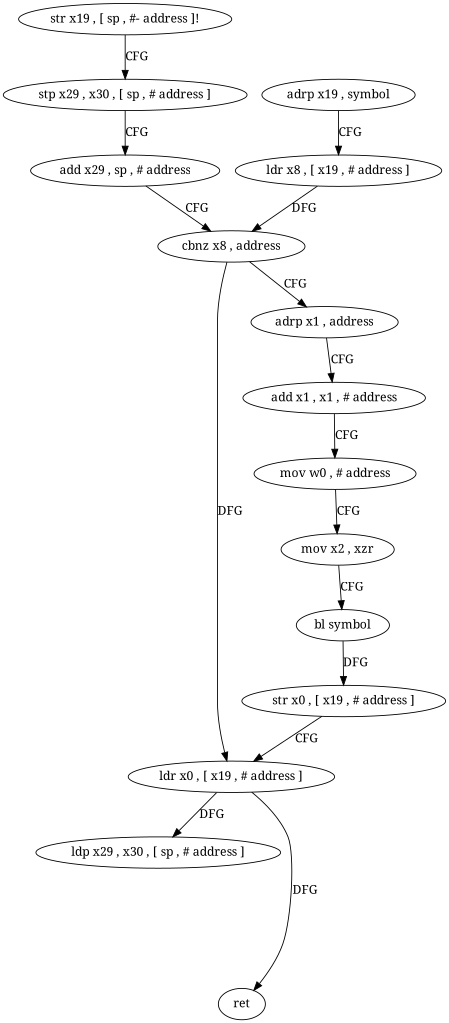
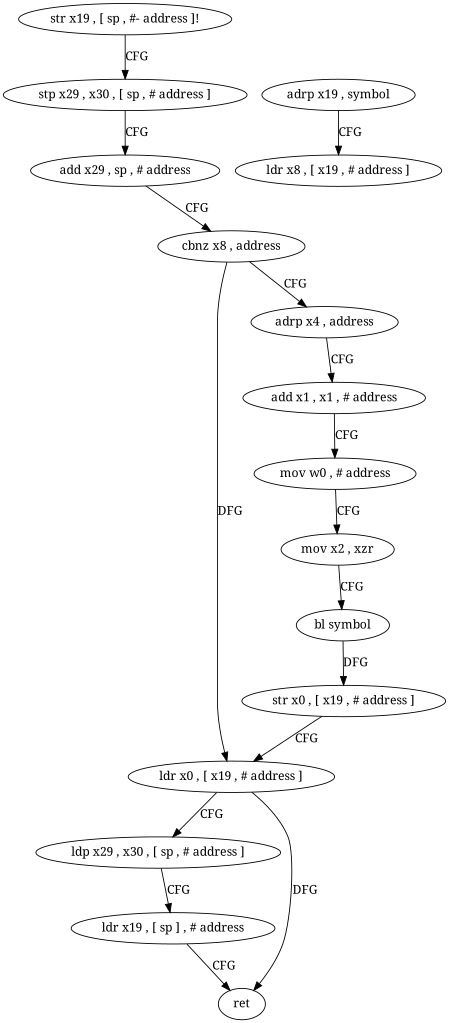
(288, 206) -> none
(325, 322) -> (325, 322)
(212, 815) -> (212, 815)
none -> (173, 928)
